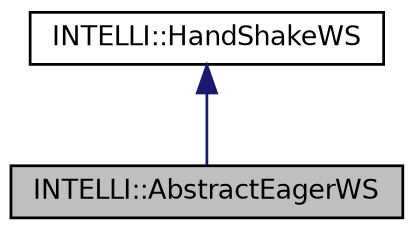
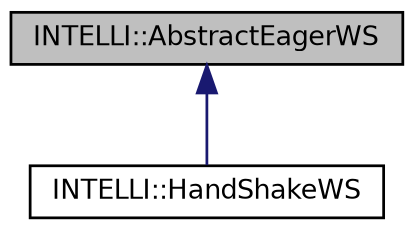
(207, 129) -> (207, 129)
